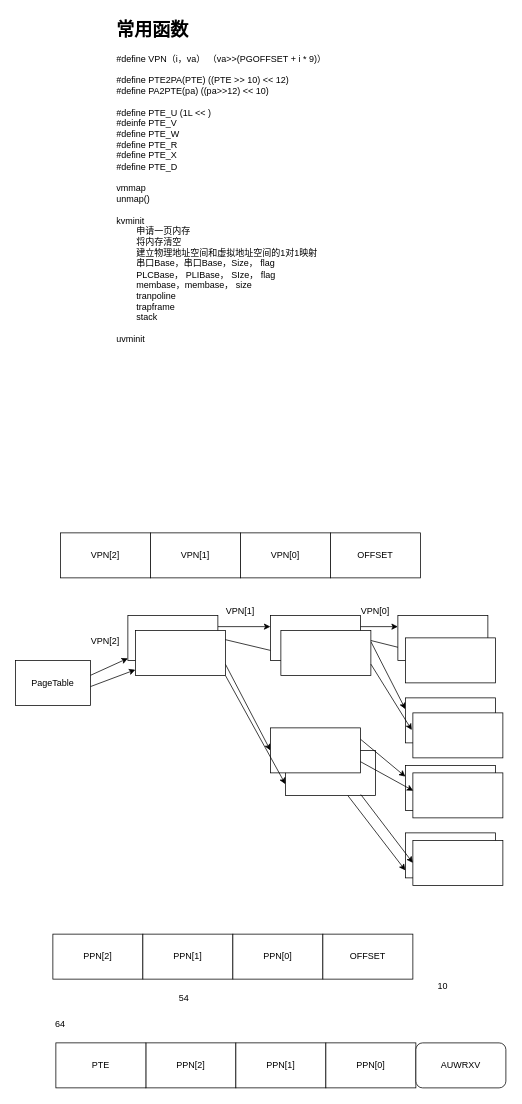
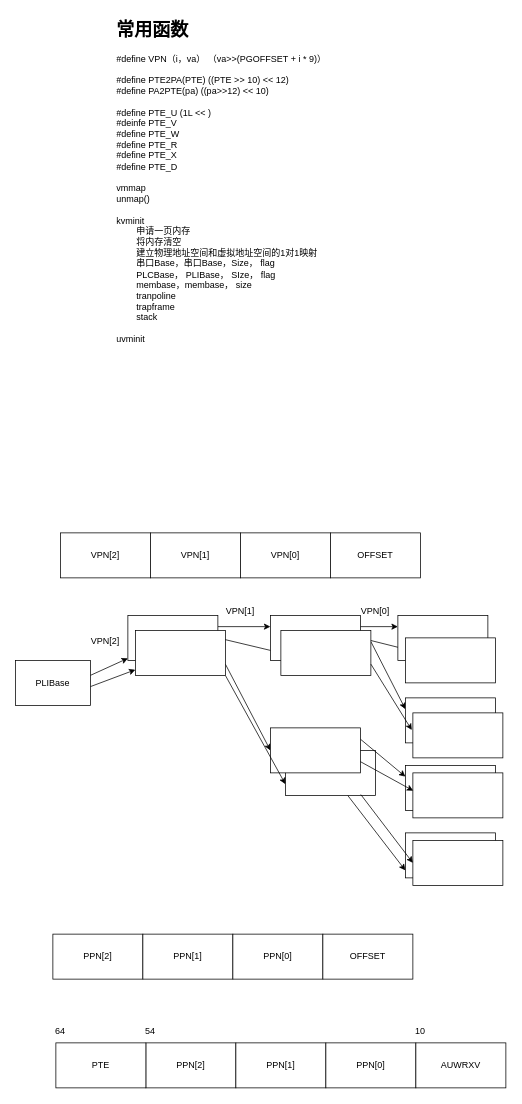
(53, 683) -> (53, 683)
(443, 987) -> (420, 1032)
(184, 998) -> (150, 1032)
(60, 1024) -> (60, 1032)
(461, 1065) -> (461, 1065)
